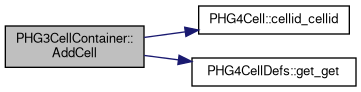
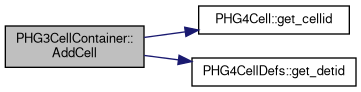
(274, 20) -> (274, 20)
(274, 72) -> (274, 72)
